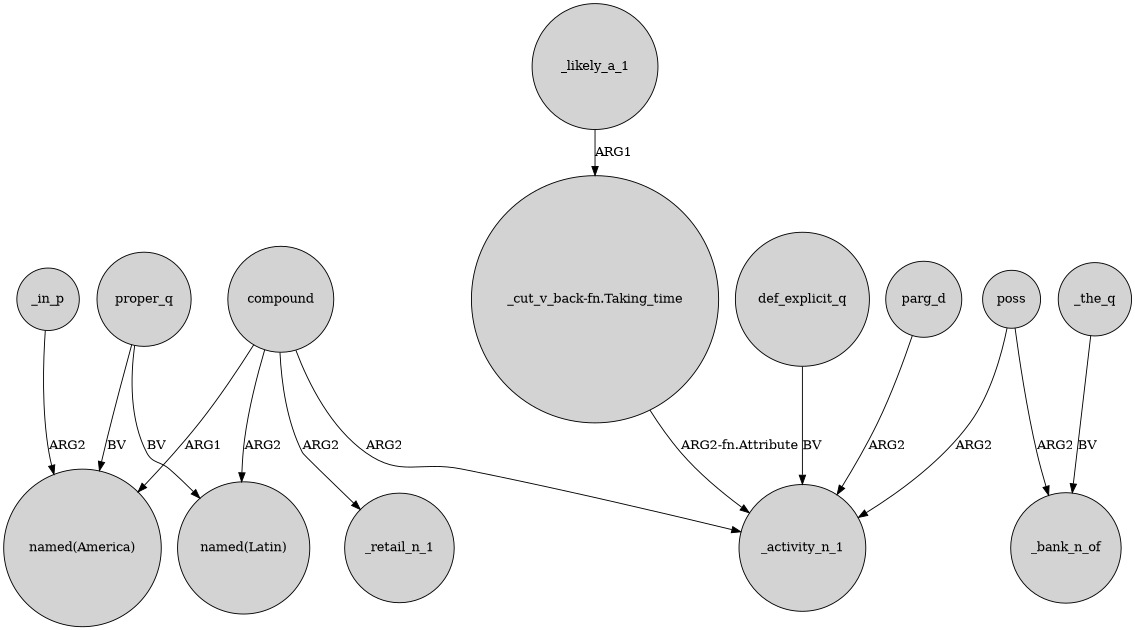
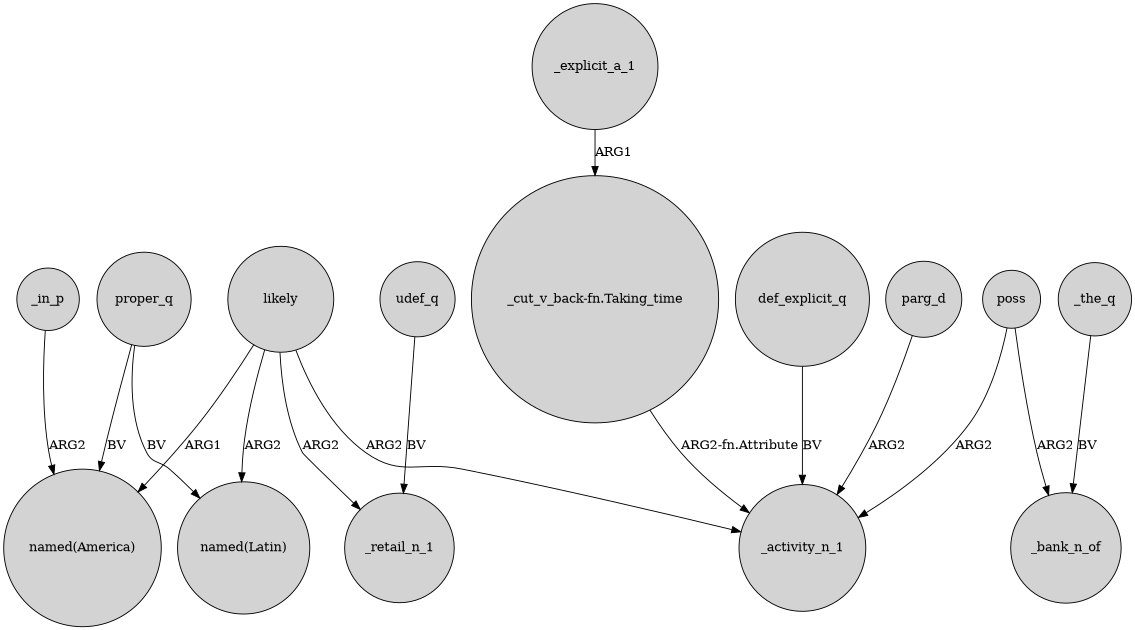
(595, 67) -> (595, 67)
(281, 299) -> (281, 299)
none -> (418, 299)
